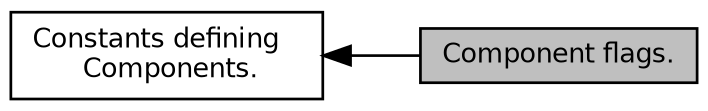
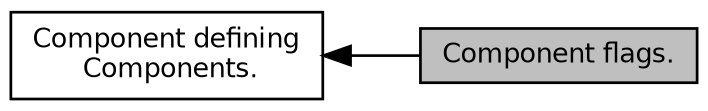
(167, 56) -> (167, 56)
